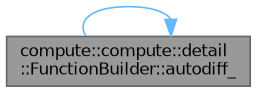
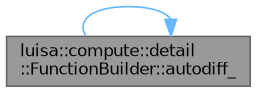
(128, 61) -> (128, 61)
